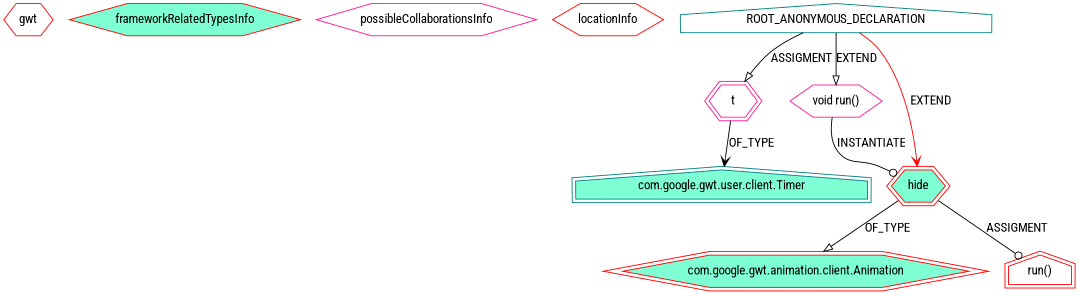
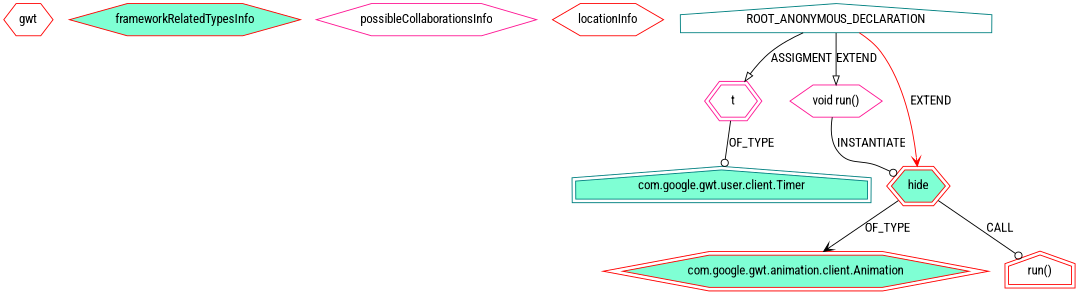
(728, 139) -> (728, 140)
(865, 223) -> (865, 223)
(1017, 229) -> (1000, 229)
